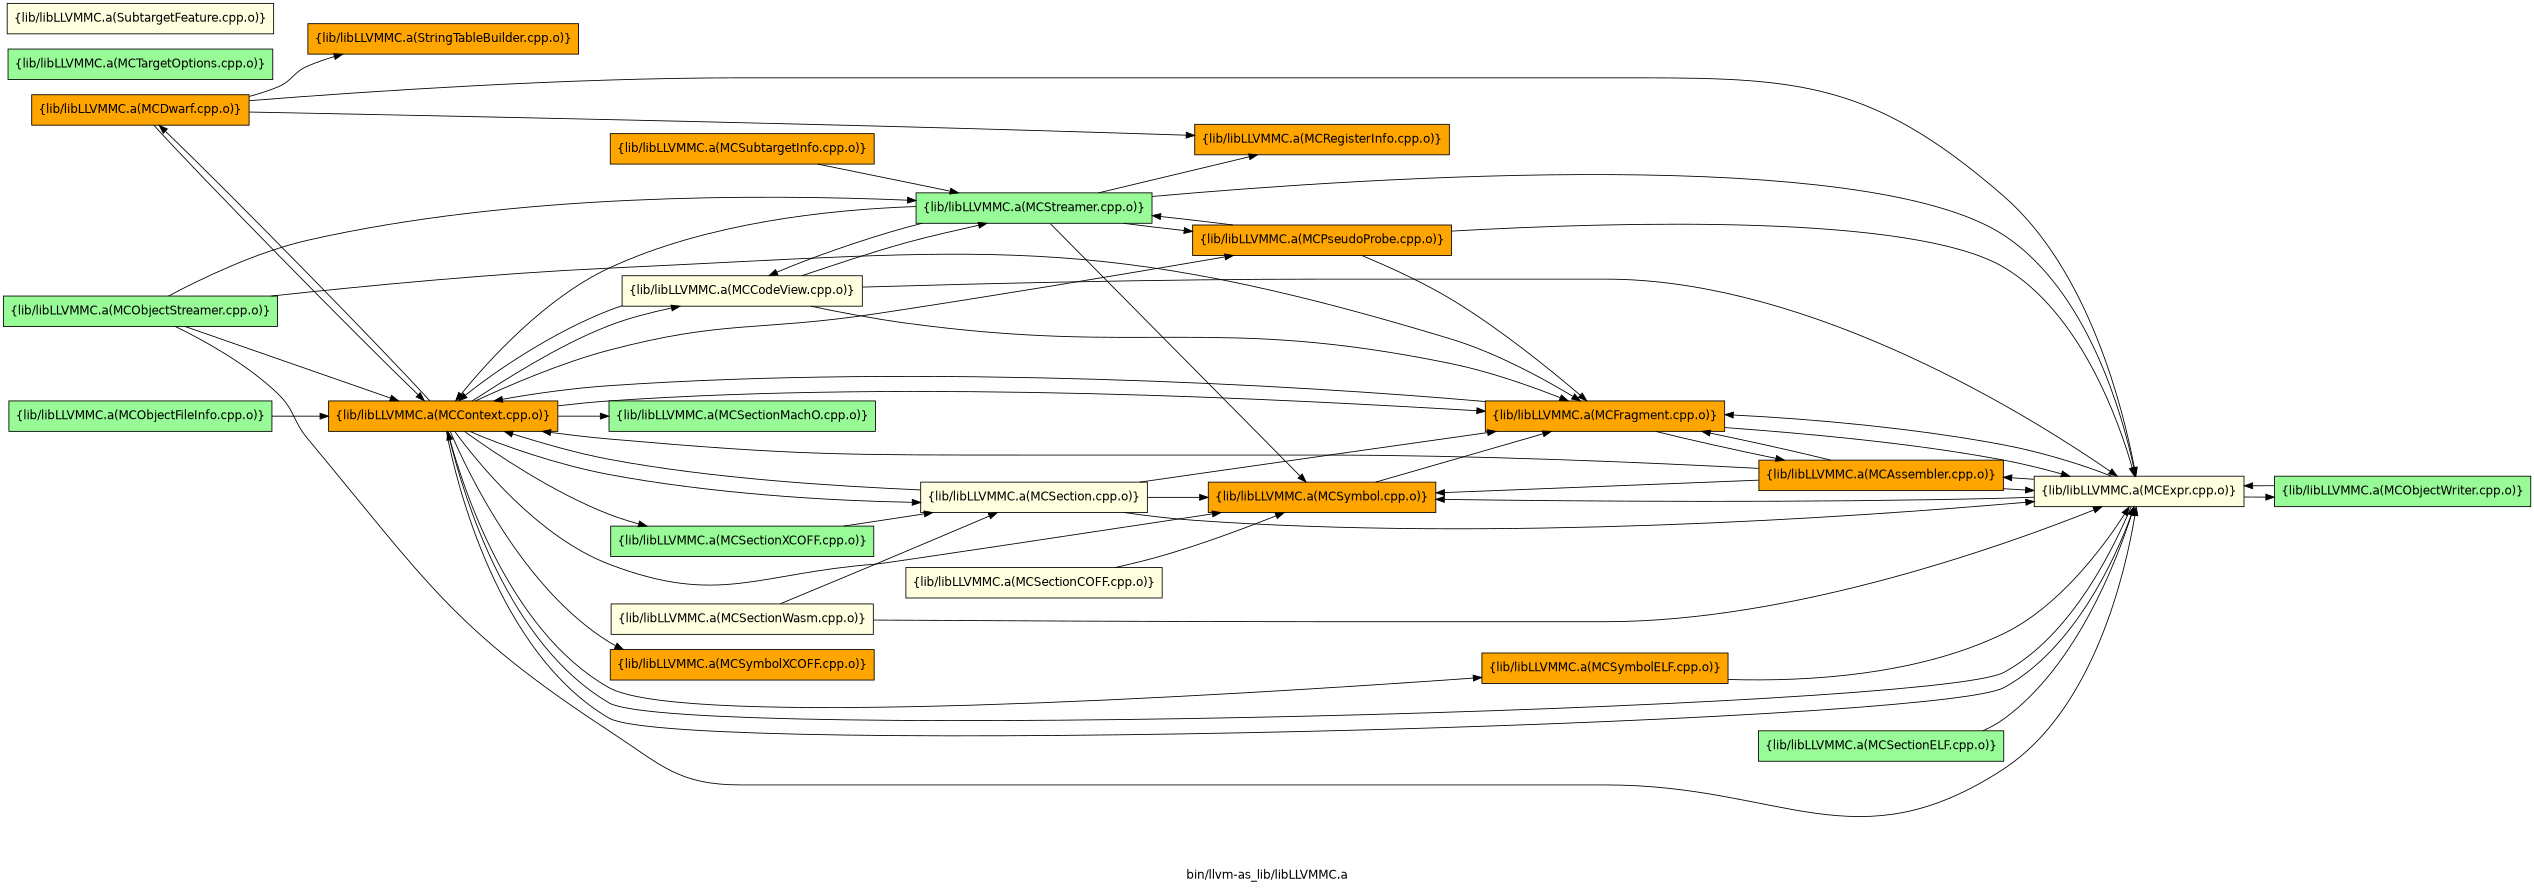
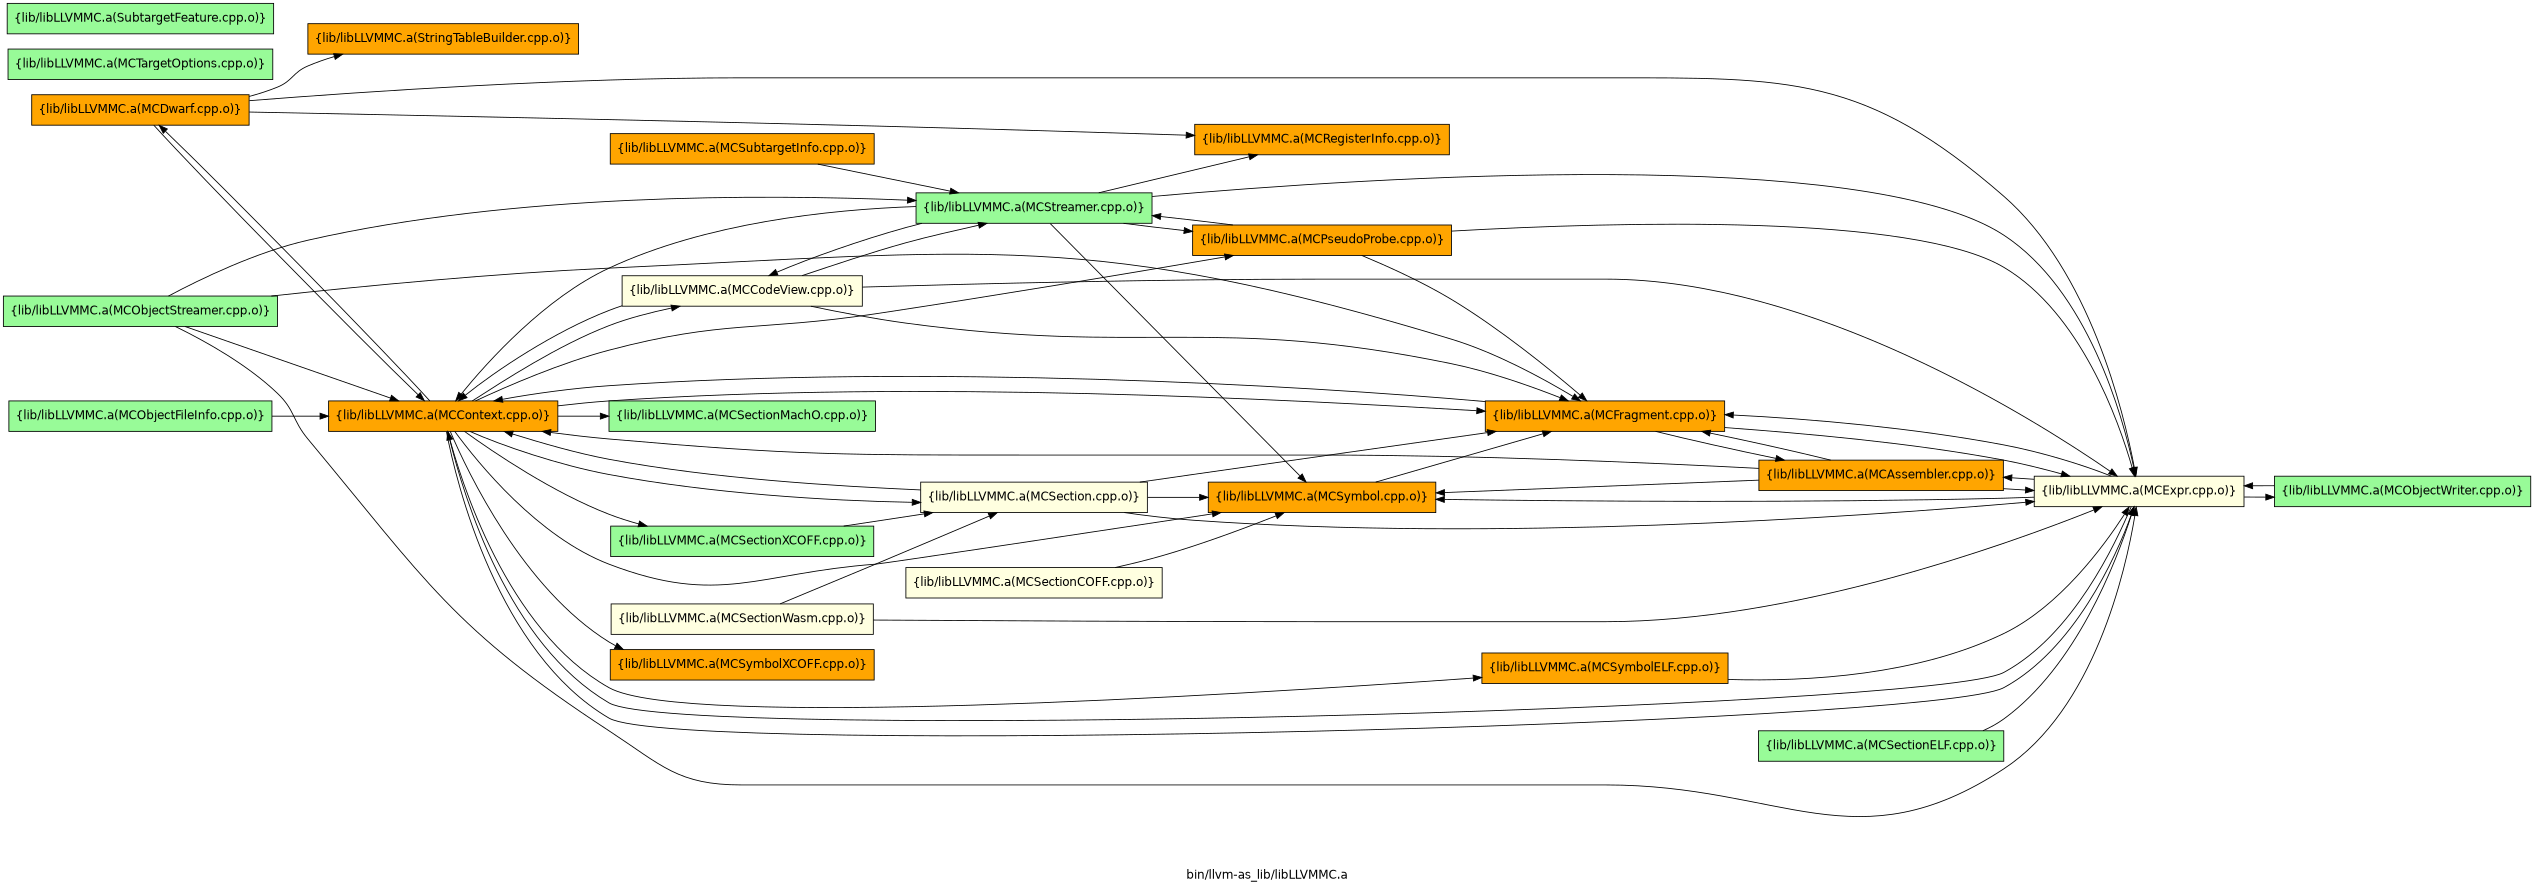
(140, 19) -> (140, 19)
